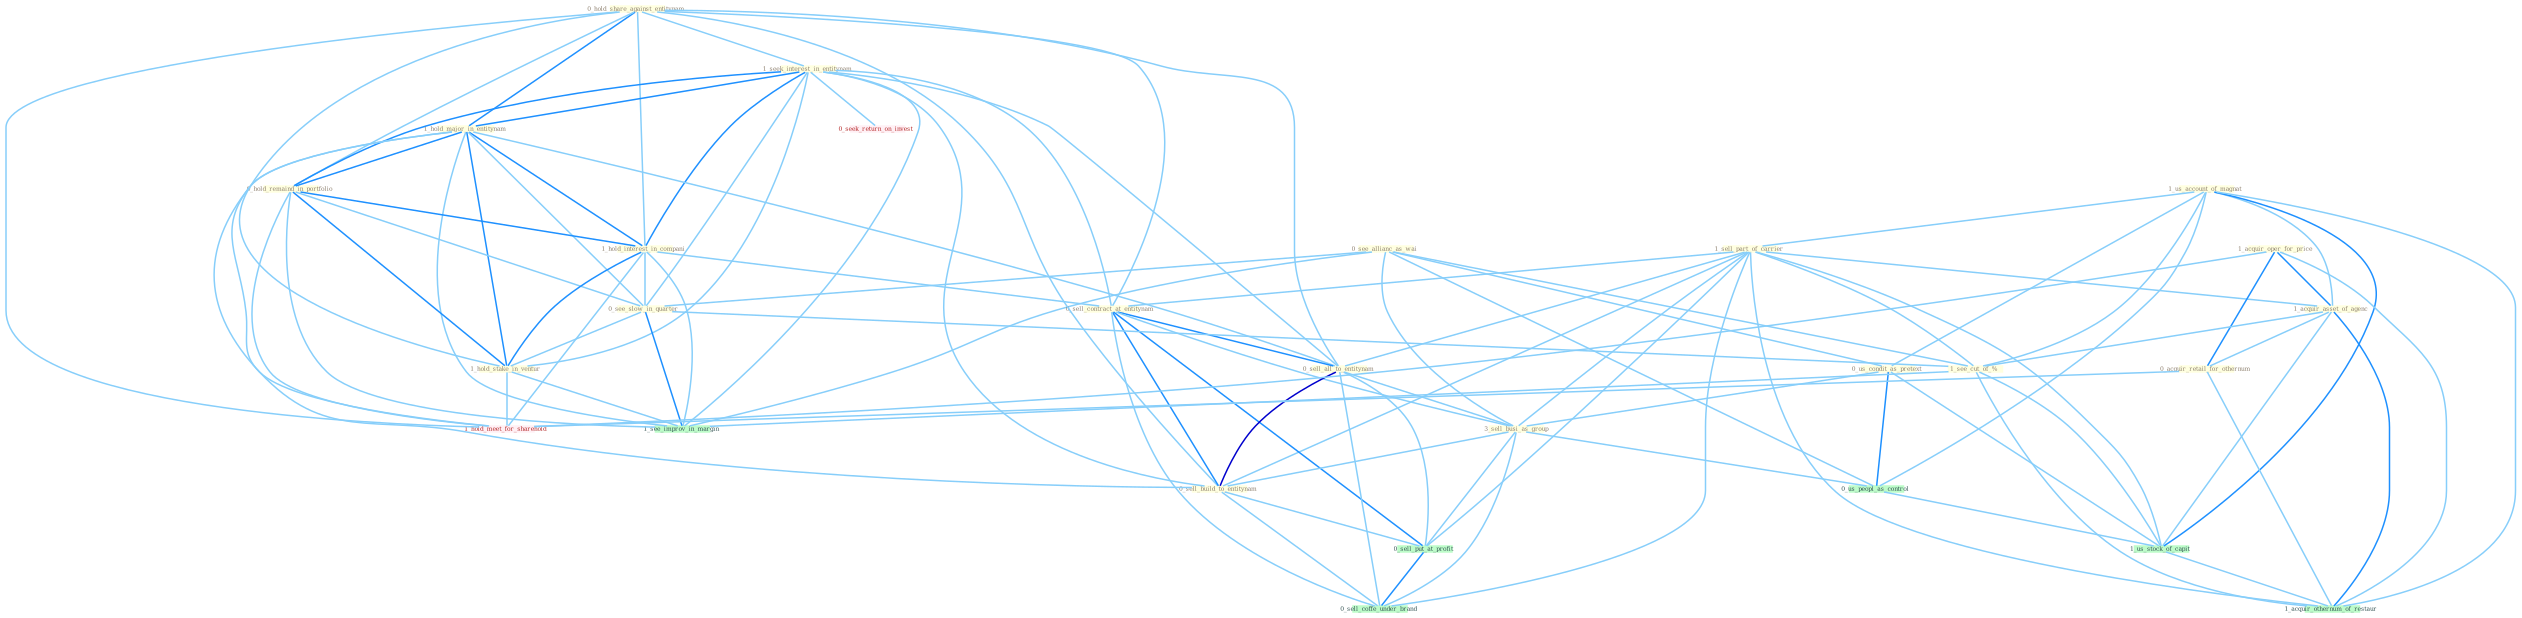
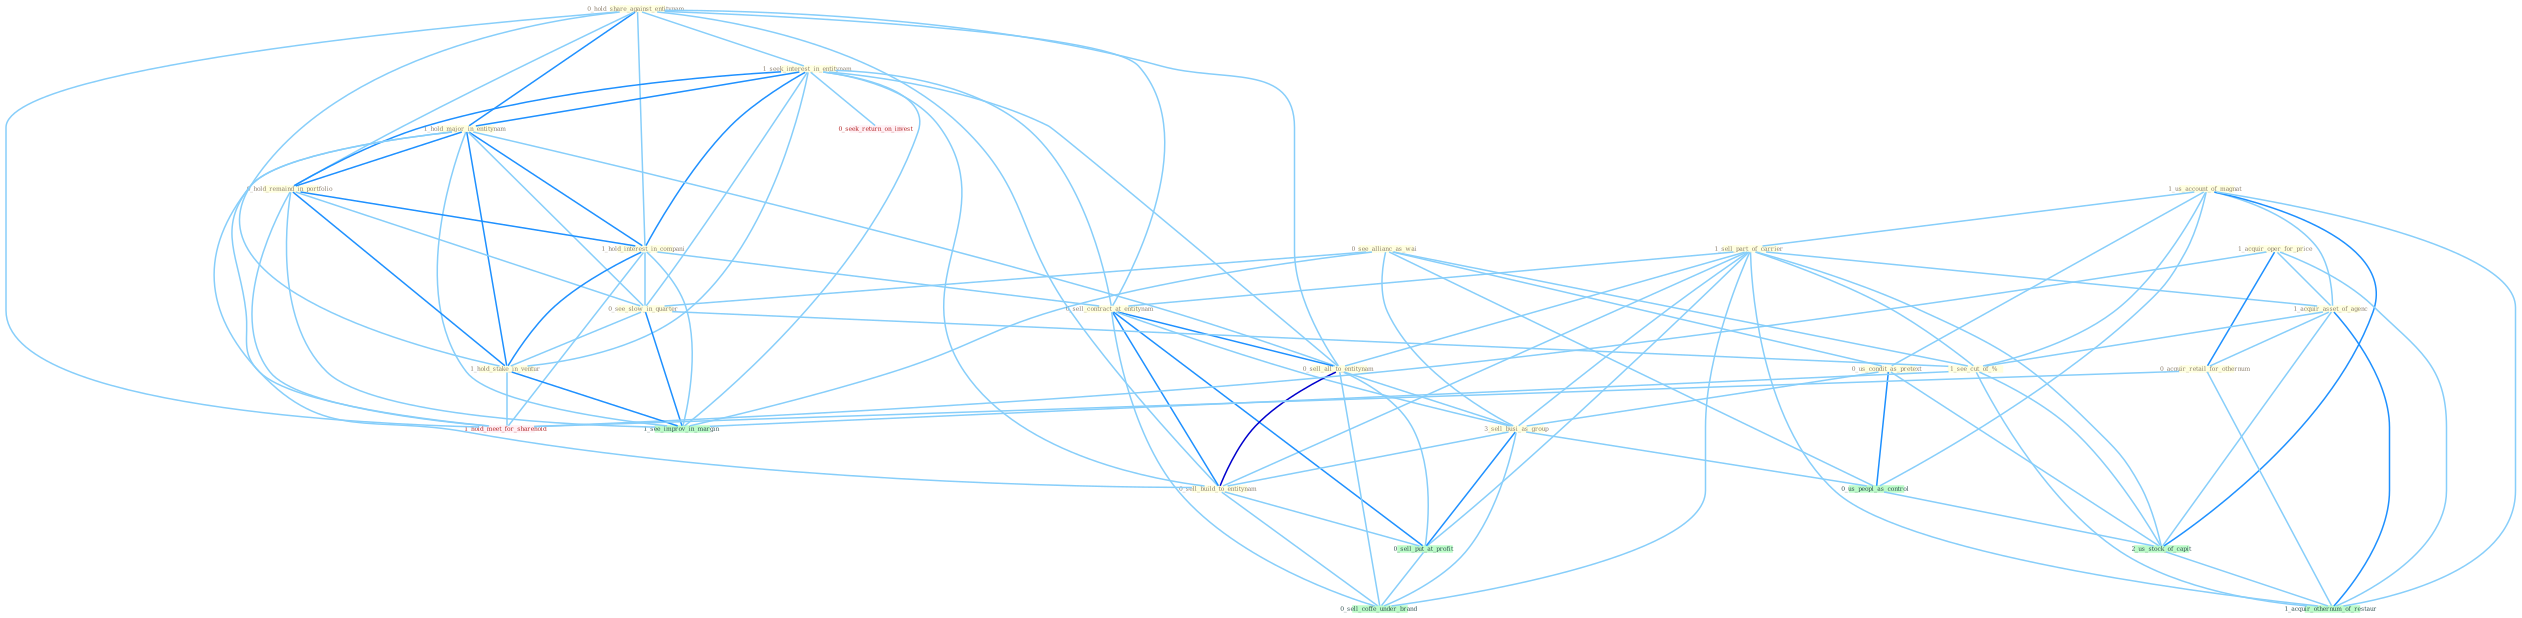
(2304, 279) -> (2304, 279)
(595, 399) -> (595, 399)
(1471, 489) -> (1471, 489)
(2162, 549) -> (2162, 549)
(1403, 579) -> (1403, 579)
